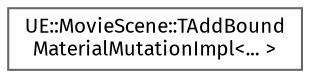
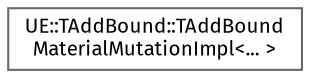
(155, 39) -> (155, 39)
